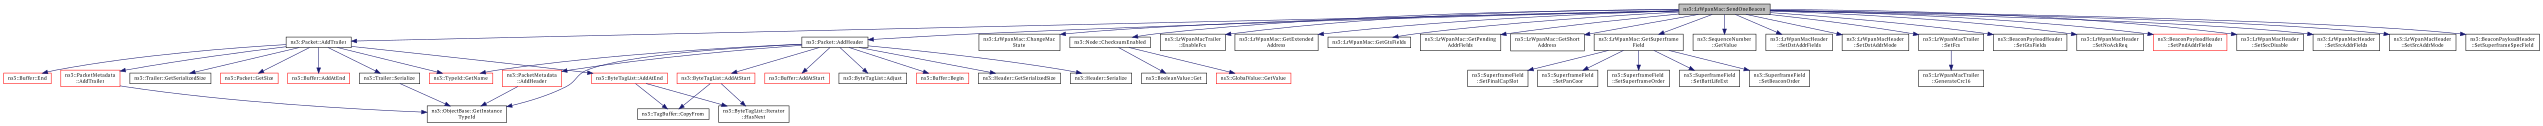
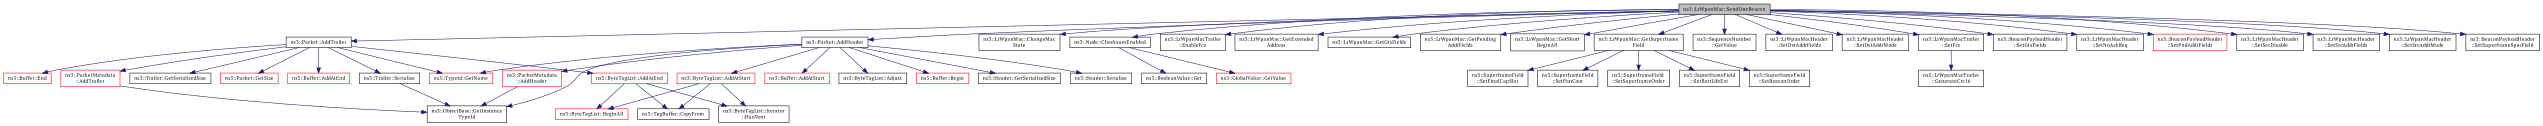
(1547, 42) -> (1547, 42)
none -> (592, 114)
